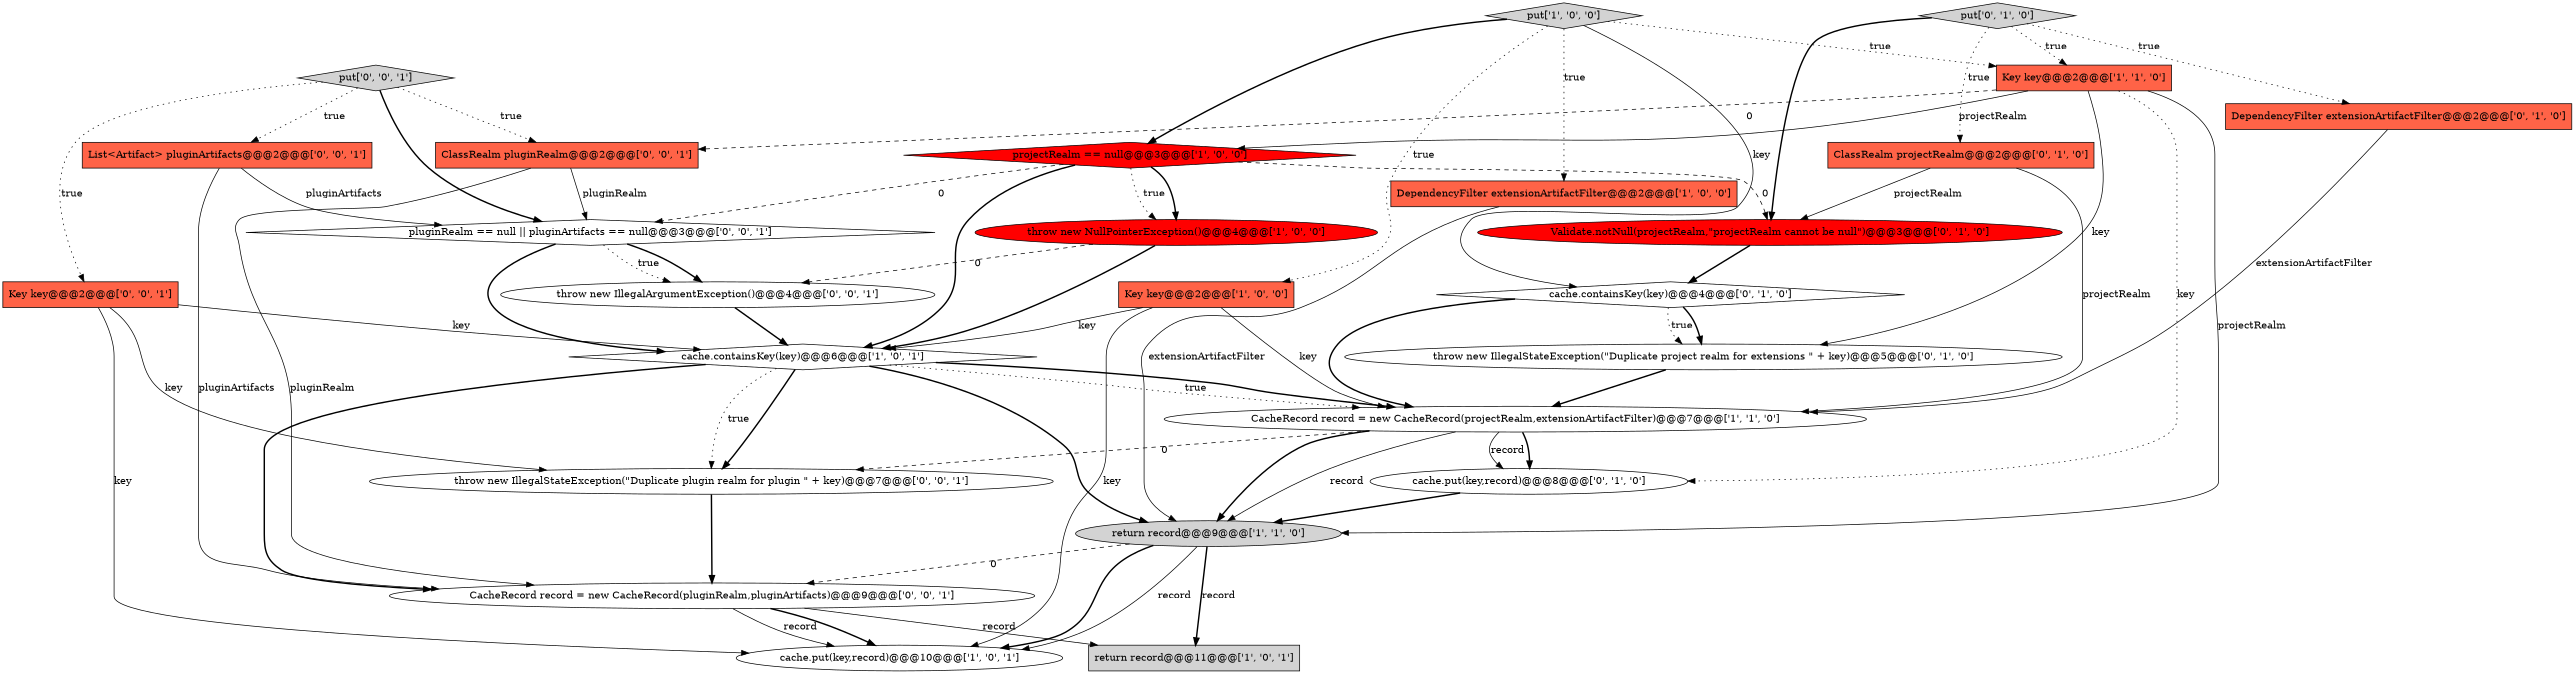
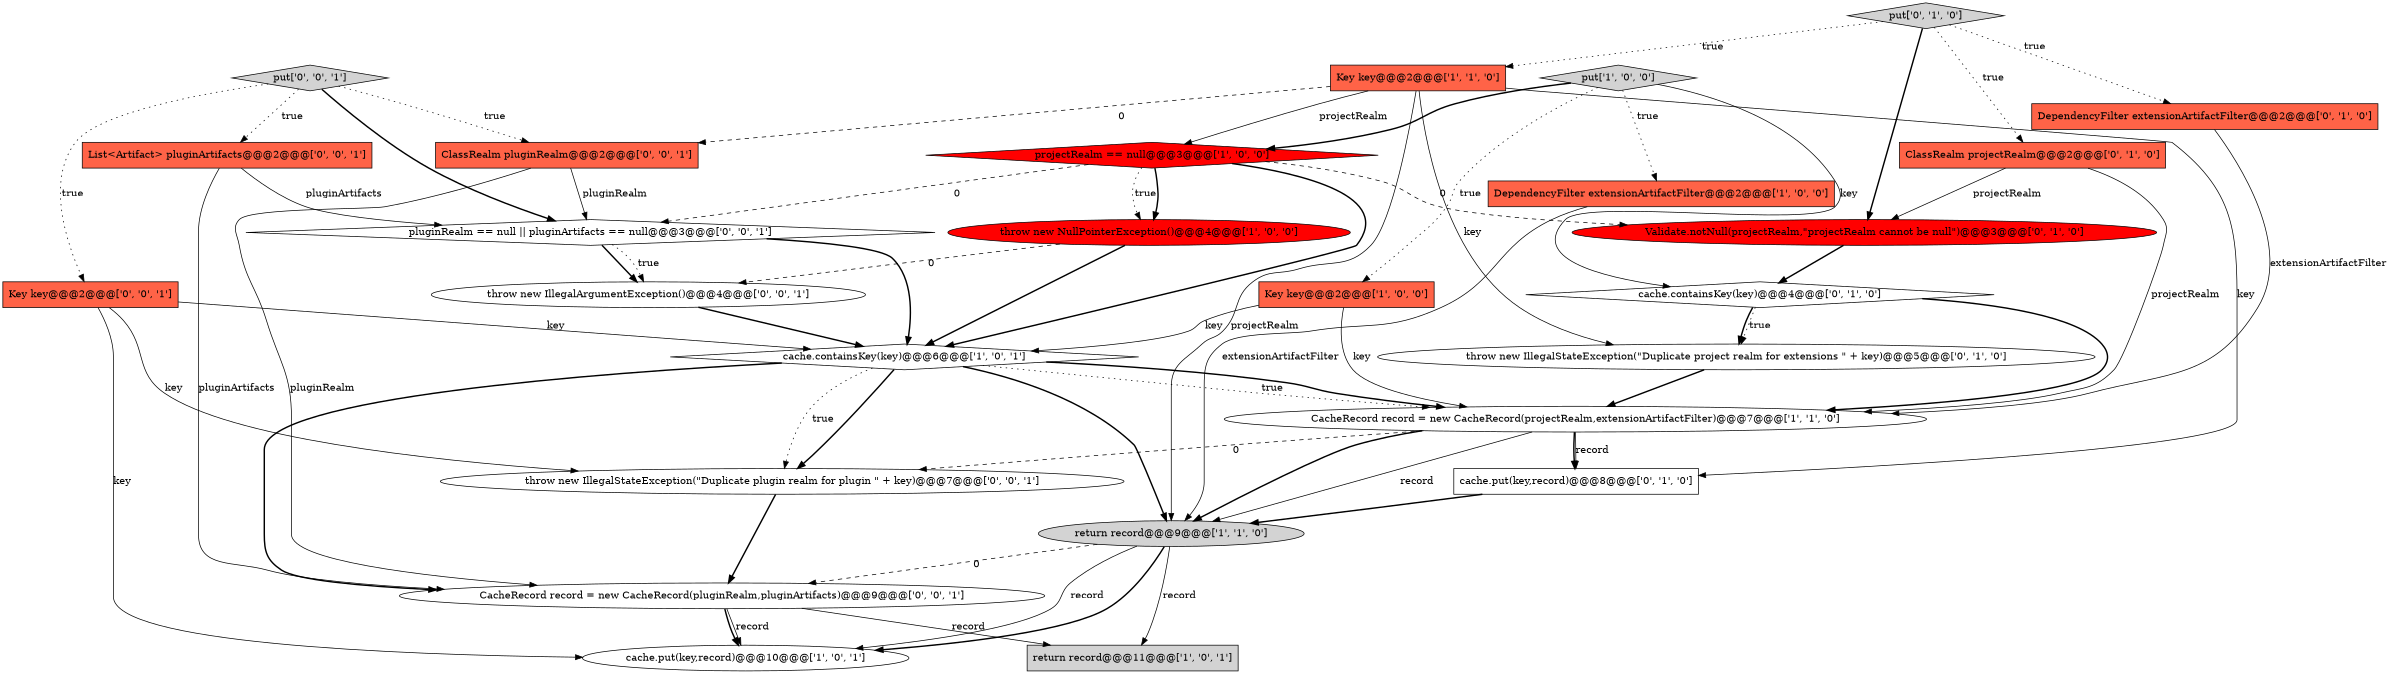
(1798, 43) -> none
(2119, 451) -> (2225, 206)
(1529, 481) -> (1576, 481)
(1092, 488) -> none
(1202, 592) -> (1161, 594)
